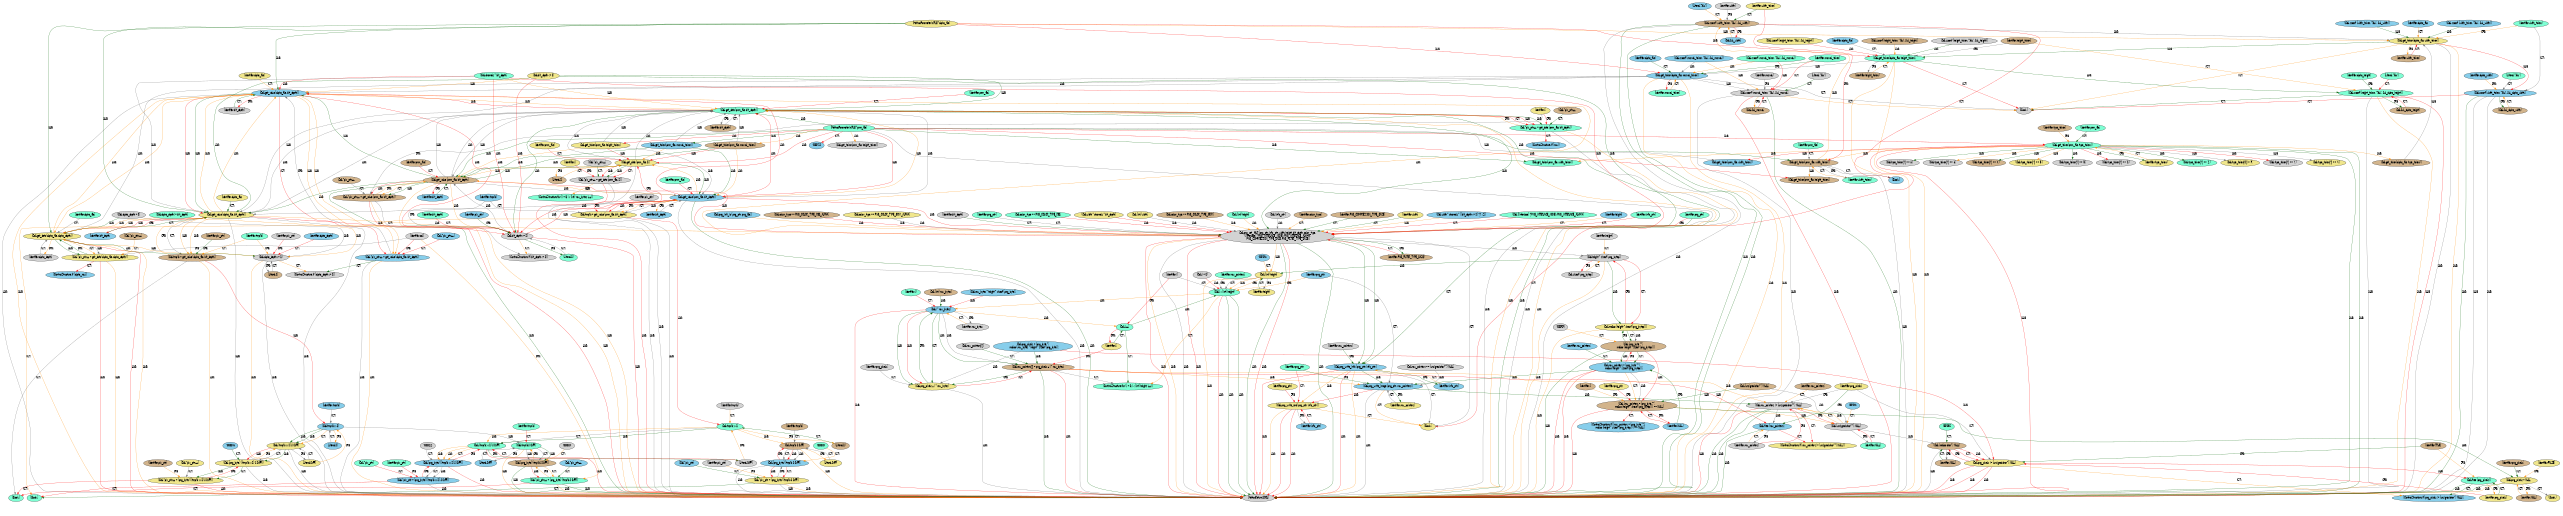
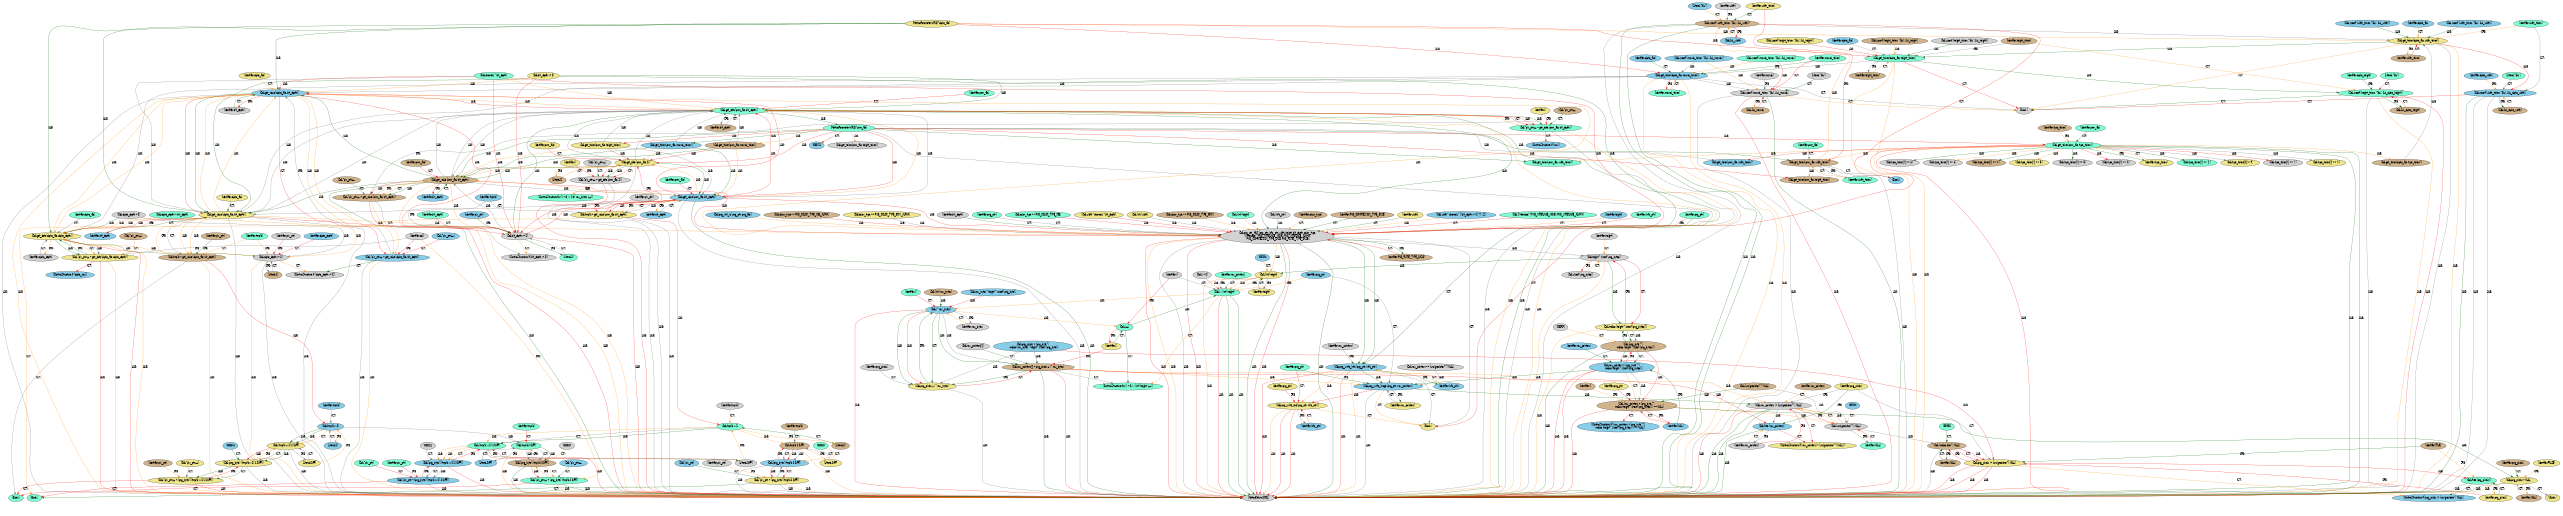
(795, 119) -> (799, 117)
